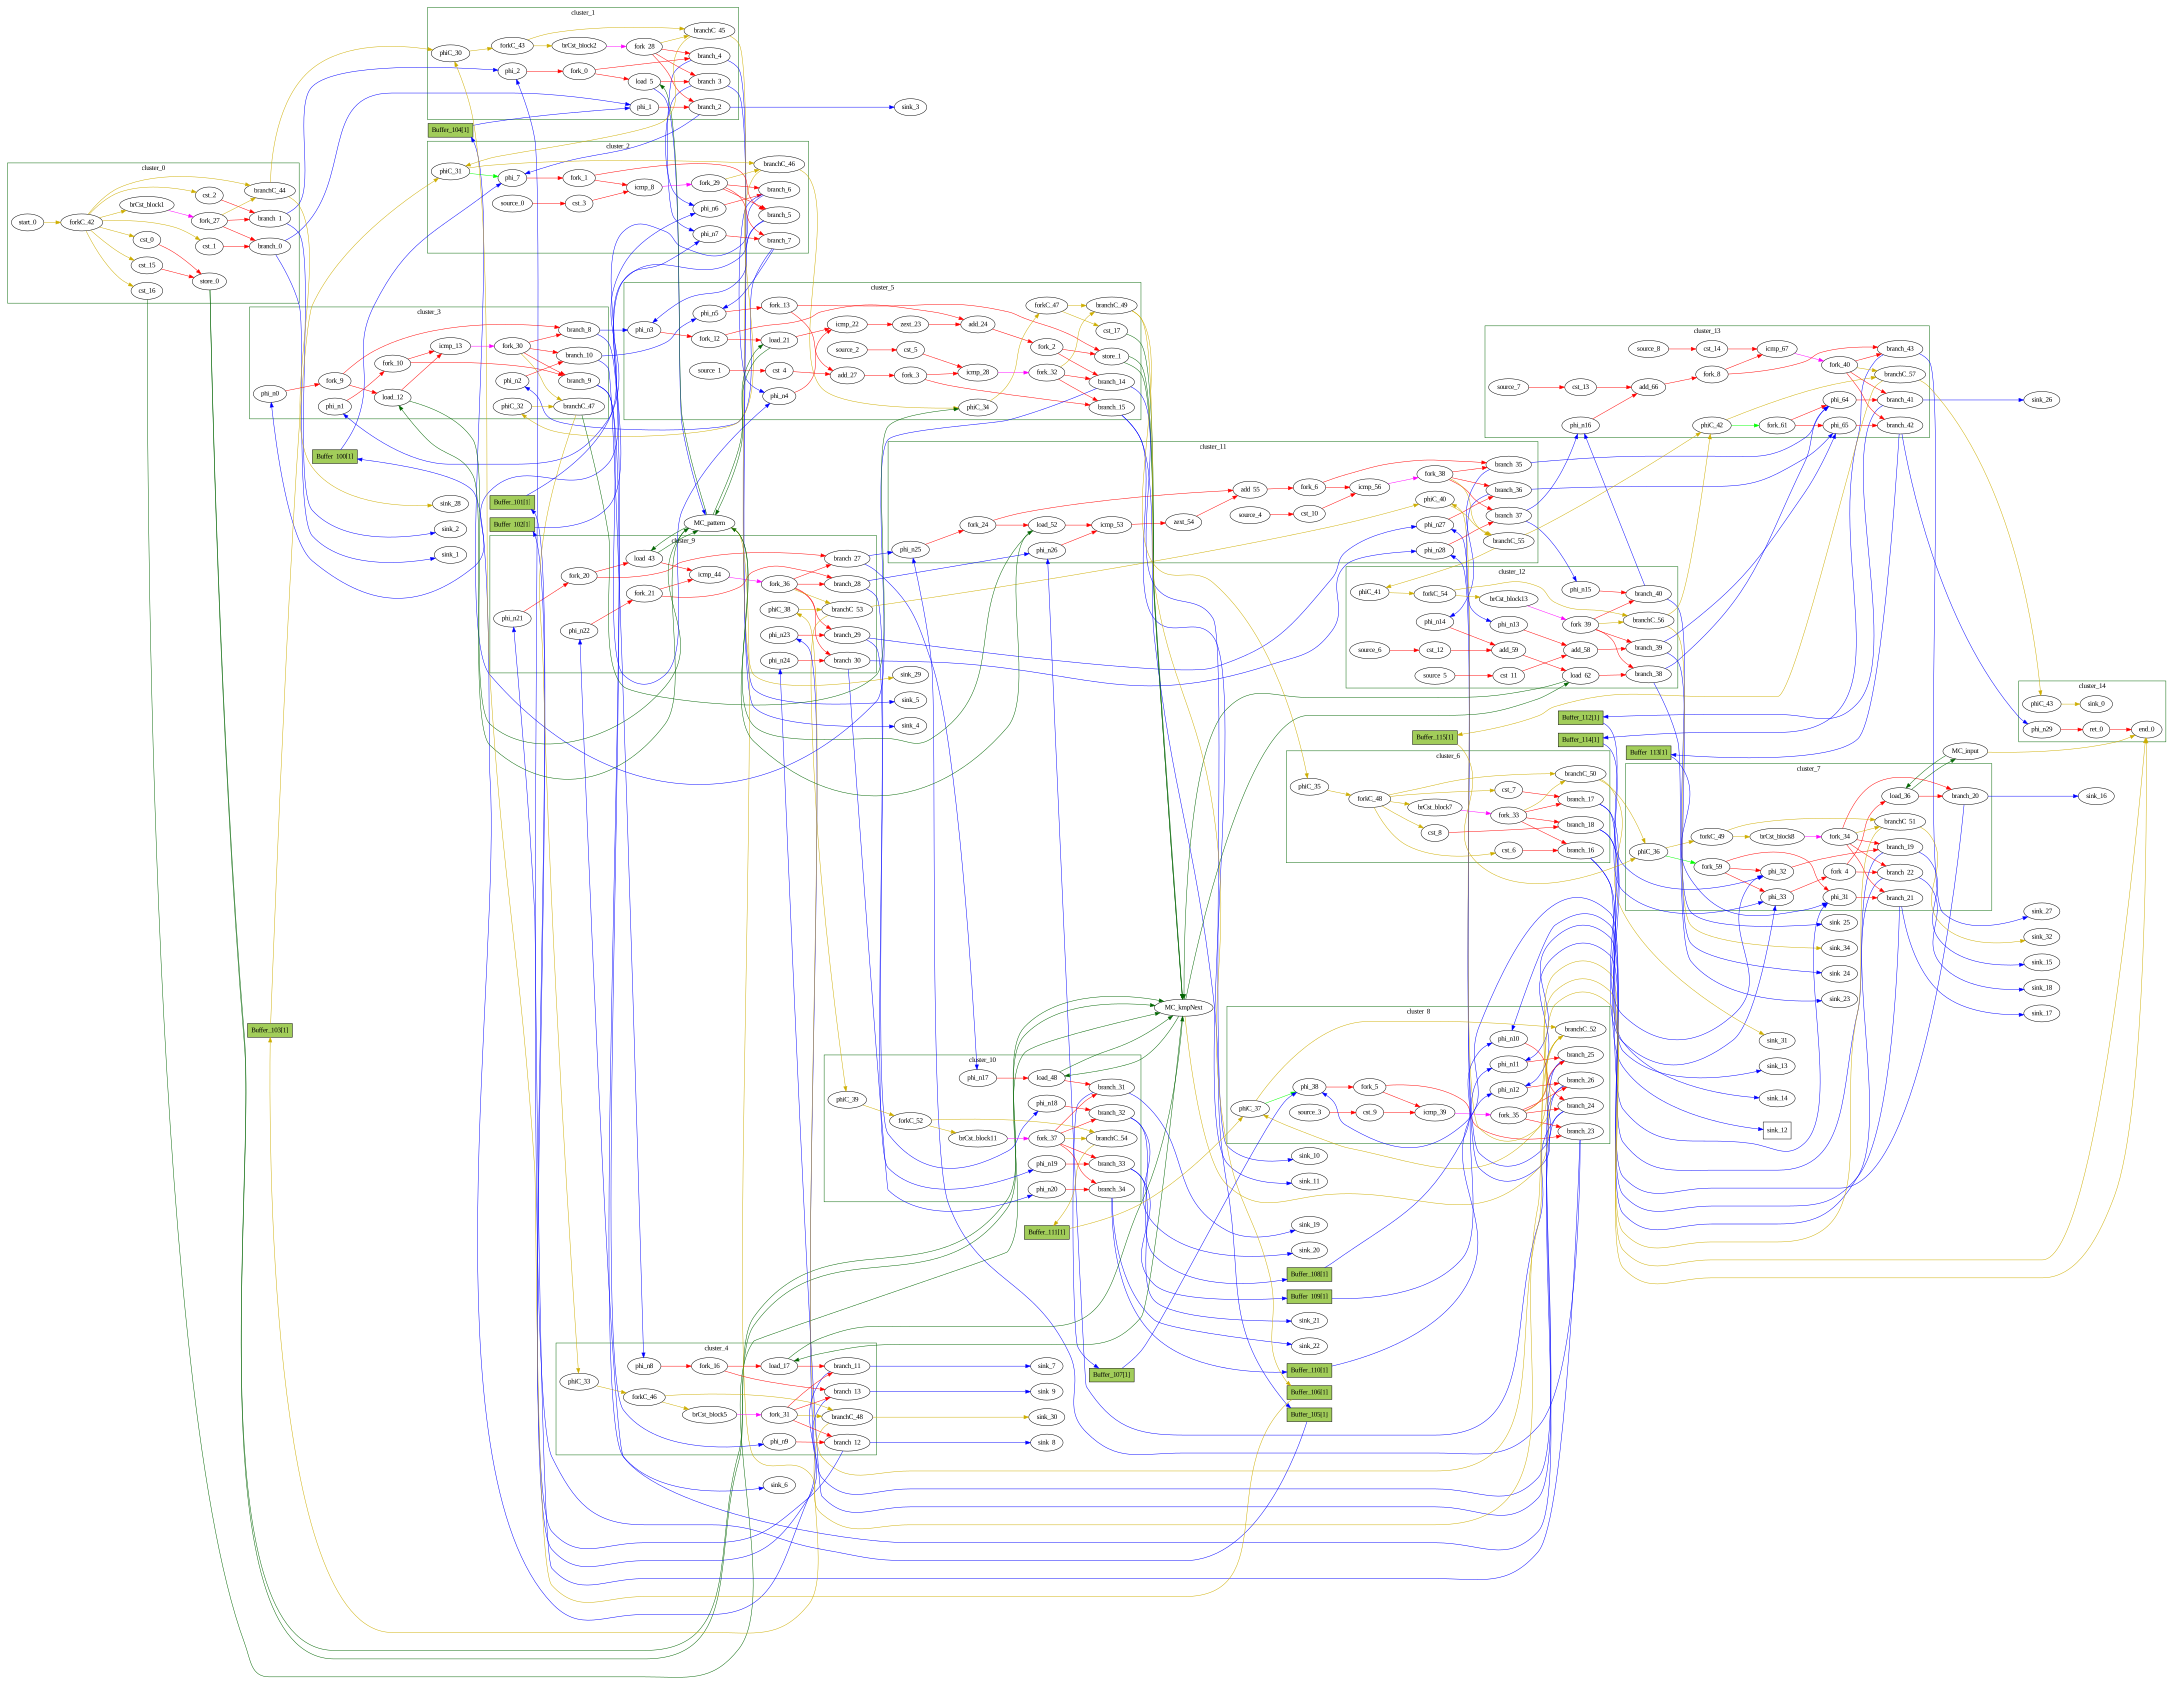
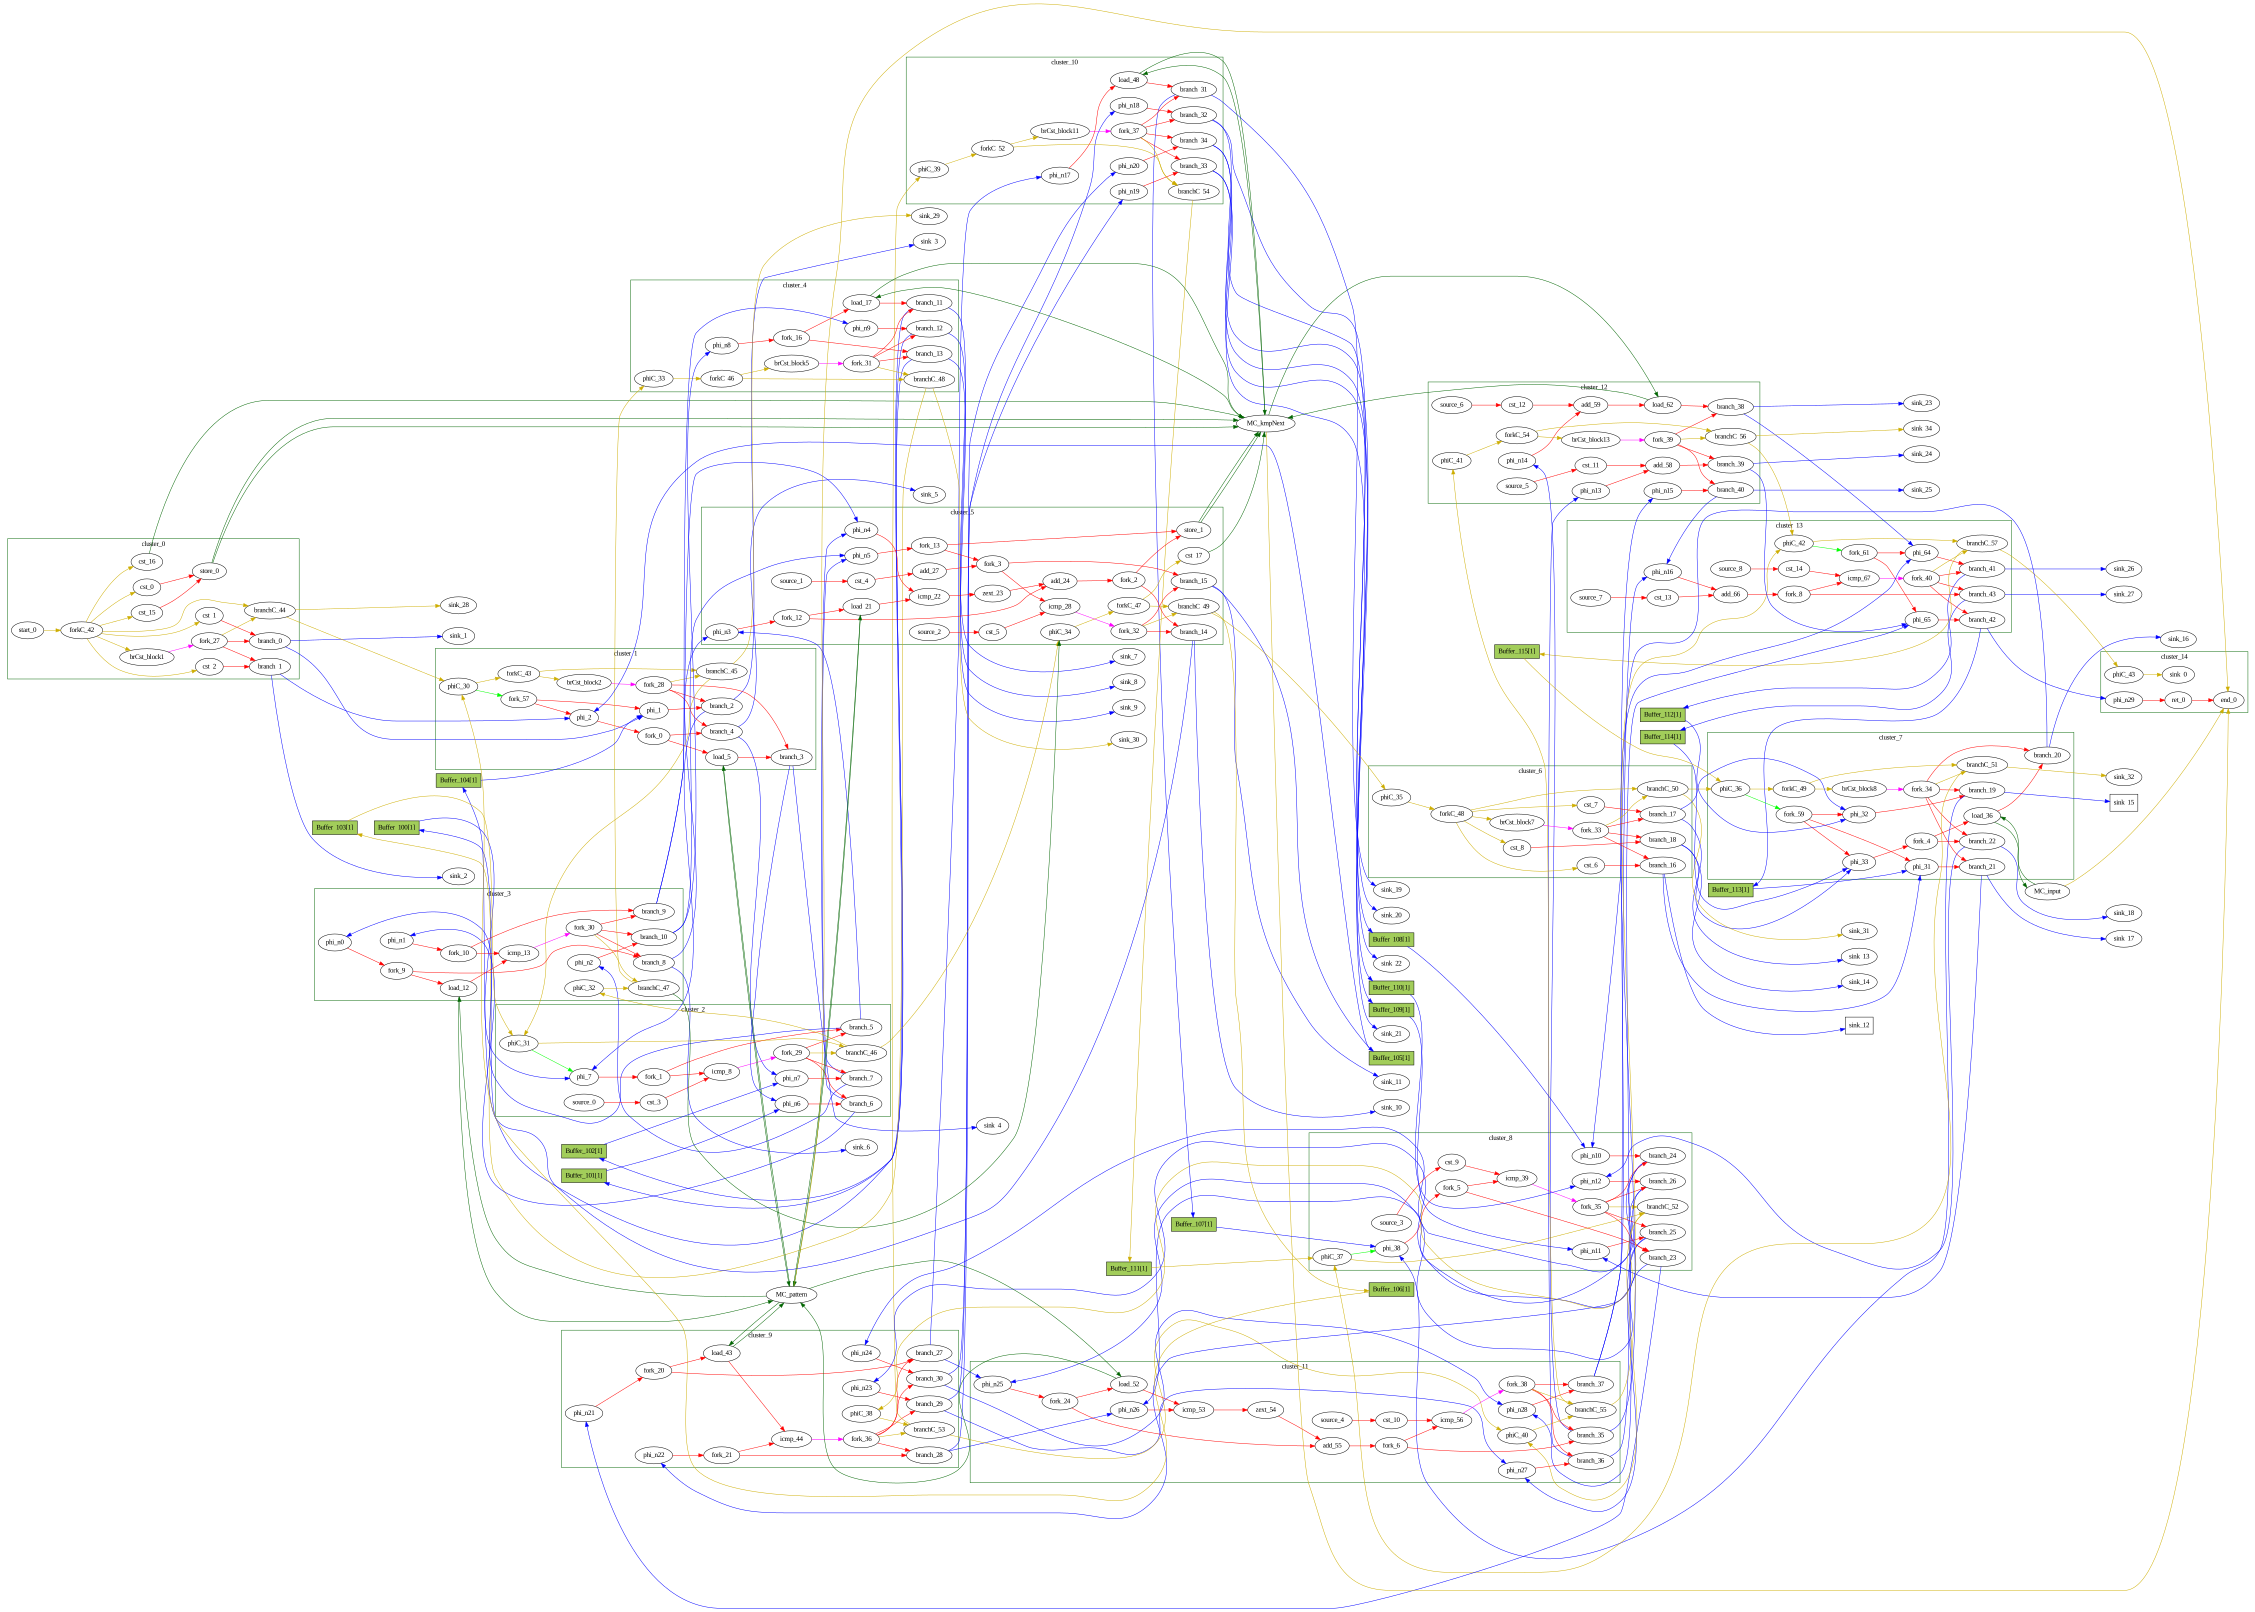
(679, 298) -> (752, 1024)
(813, 338) -> (956, 553)
none -> (519, 699)
(2042, 962) -> (2124, 803)
